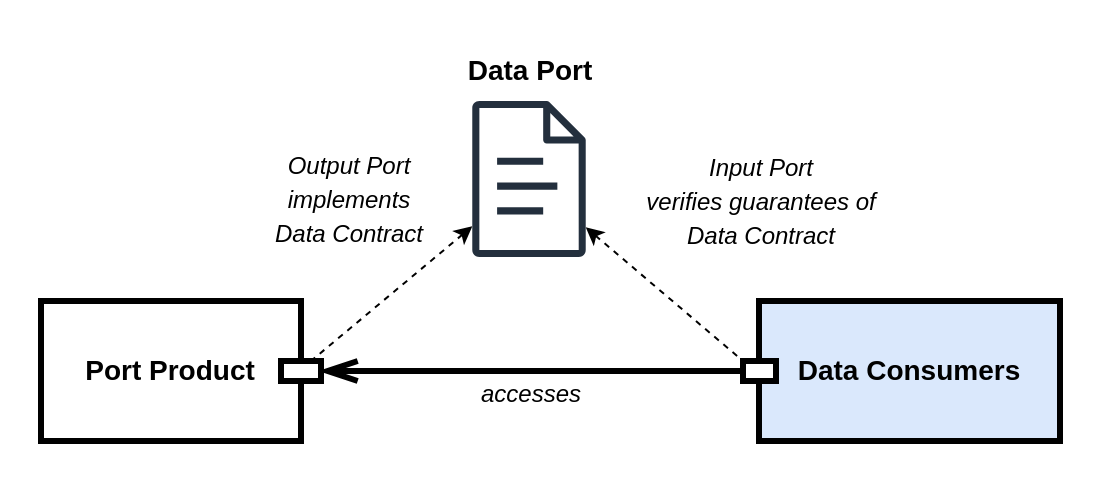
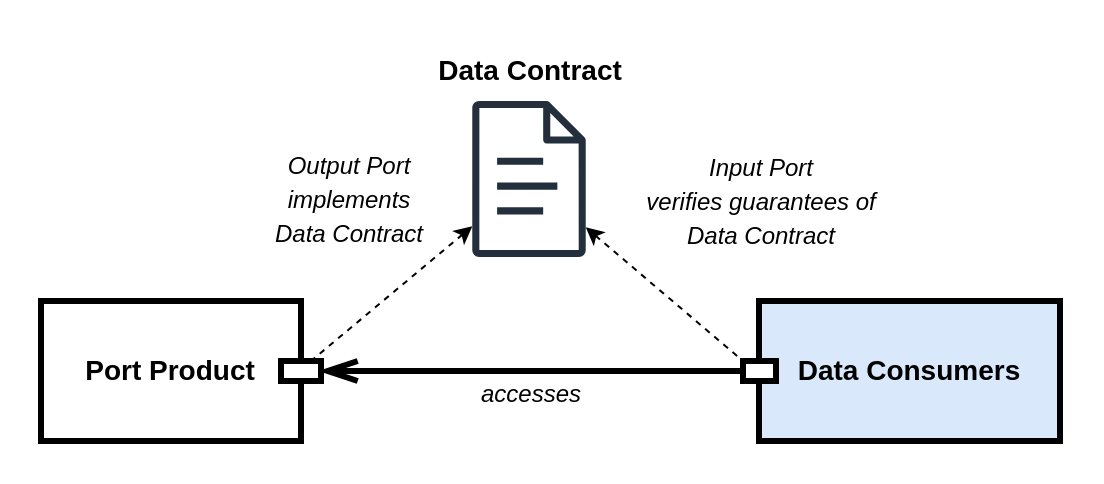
(531, 71) -> (531, 71)
